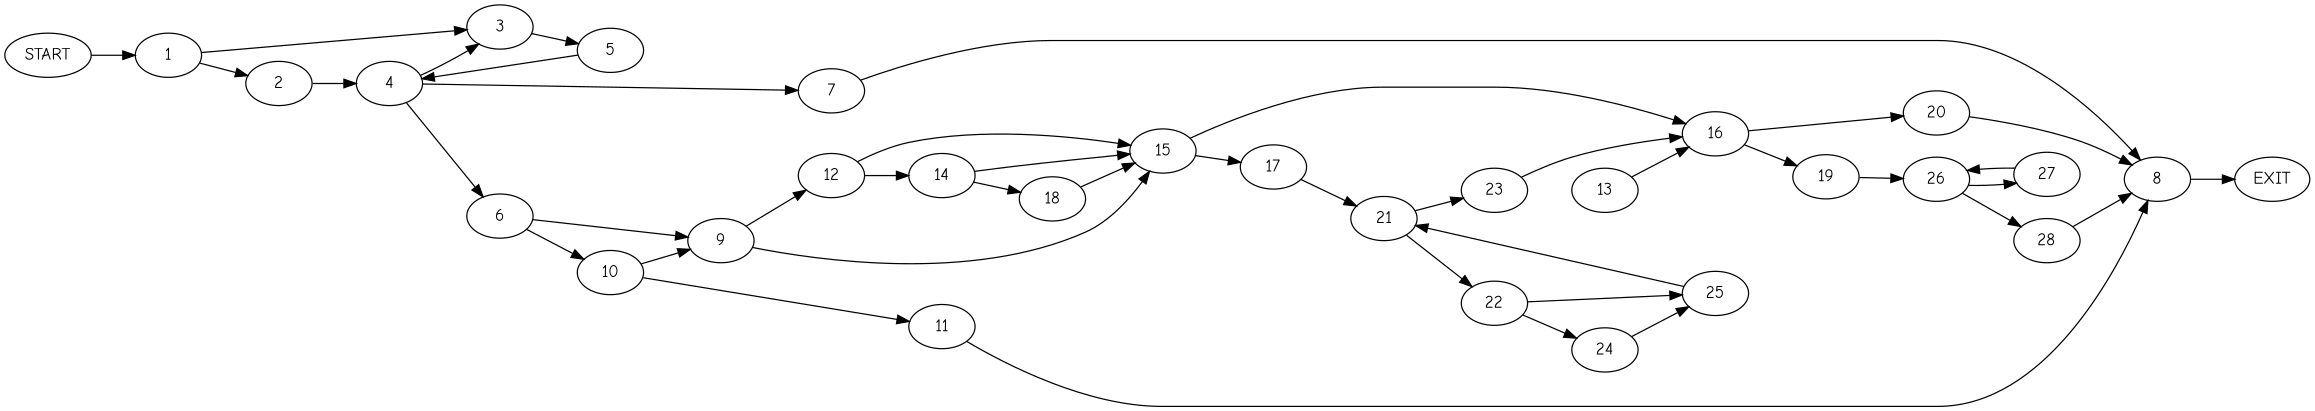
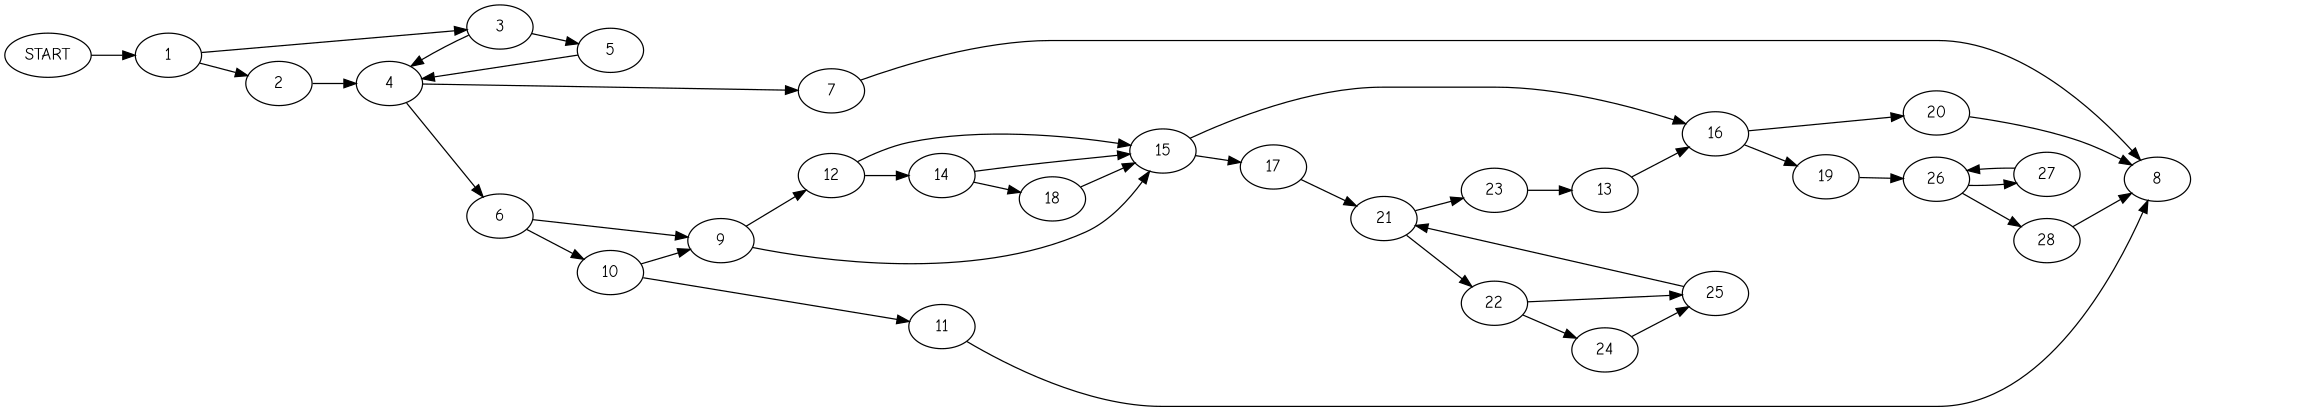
(445, 64) -> (445, 47)
(1594, 151) -> (1544, 190)
(2272, 179) -> none
